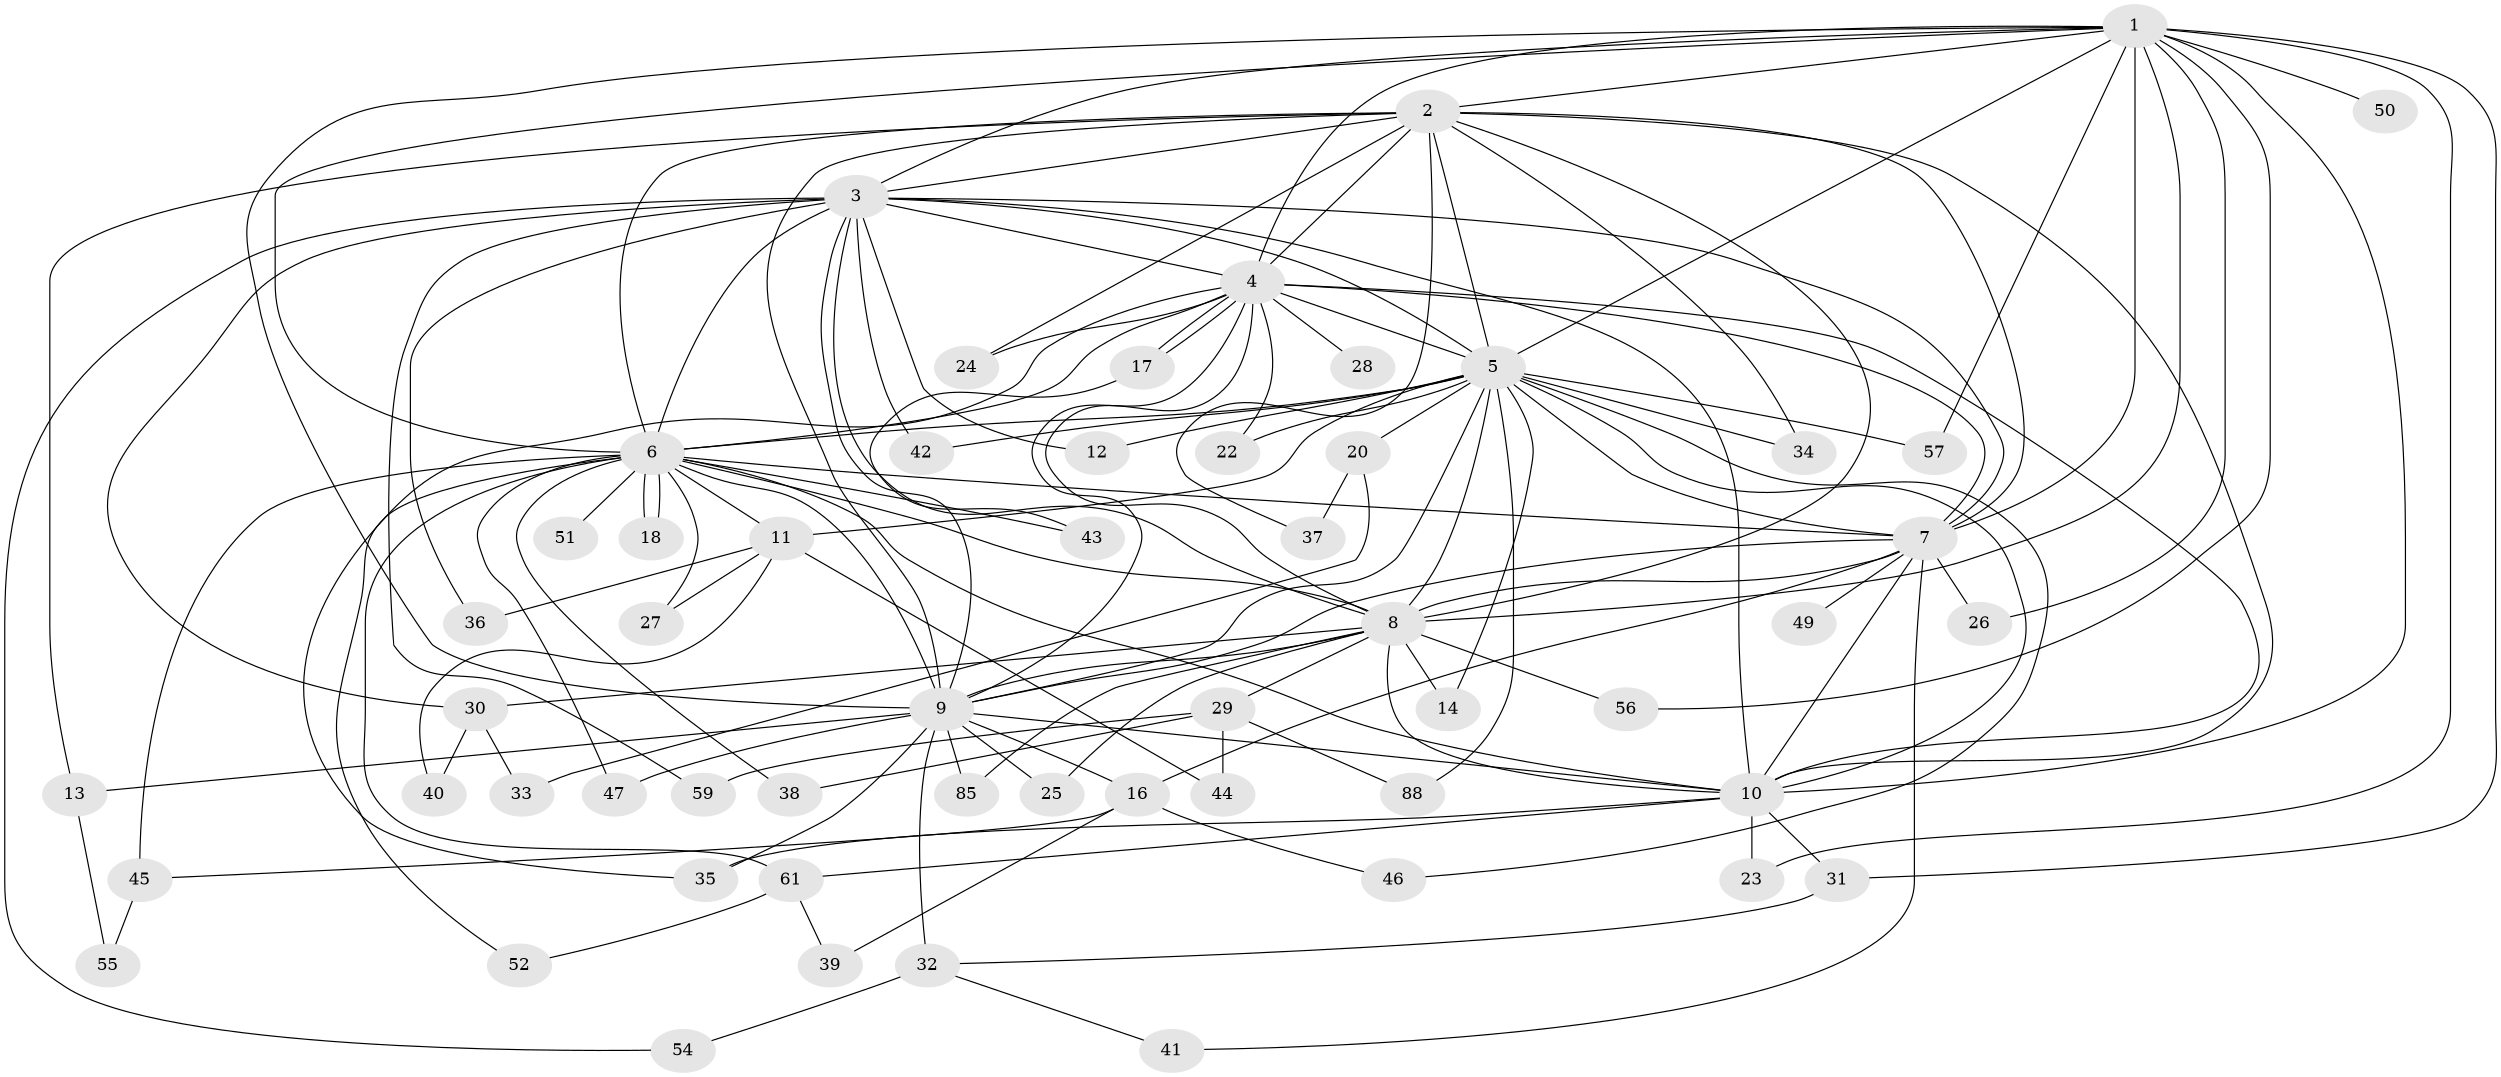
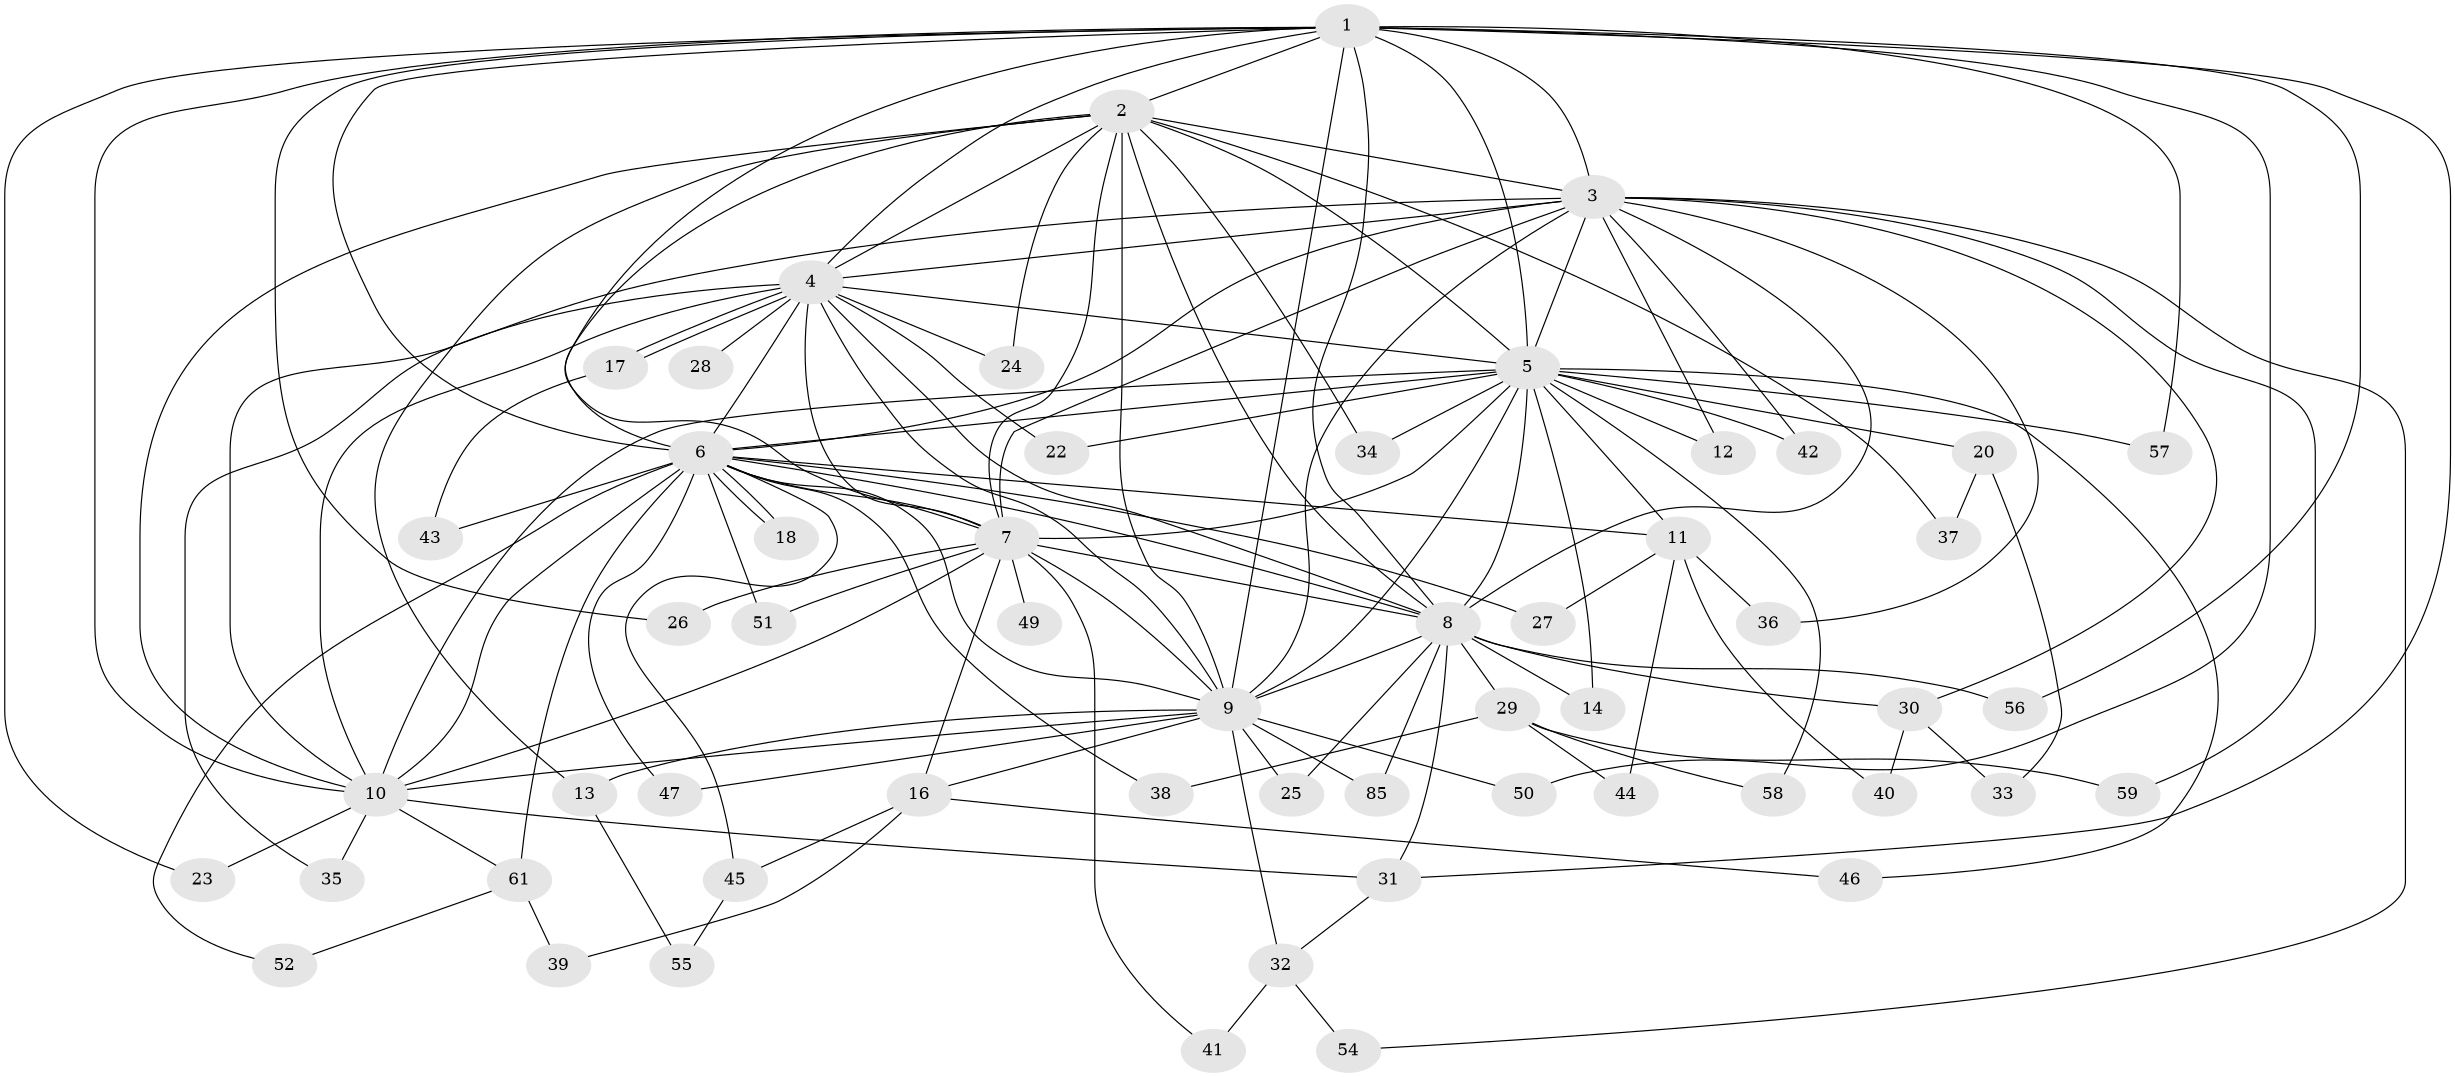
none -> (884, 578)
(1514, 771) -> (1434, 755)
(1413, 795) -> (1773, 795)
(839, 811) -> (1376, 752)
